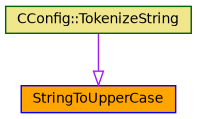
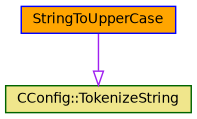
(98, 52) -> (98, 52)
